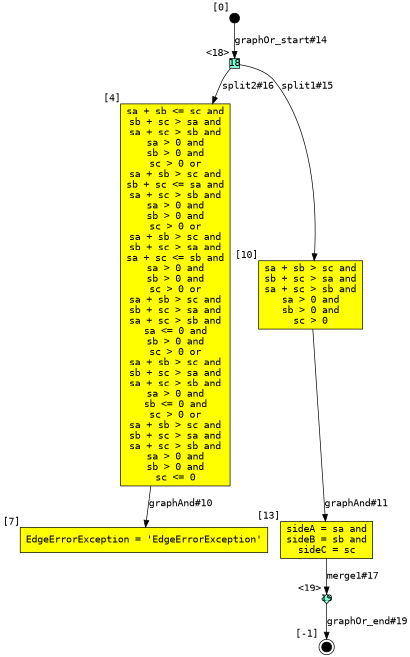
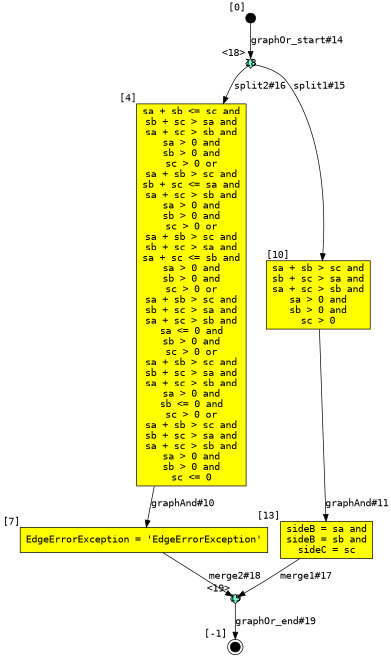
(235, 63) -> (251, 63)
(327, 540) -> (327, 540)
none -> (195, 573)
